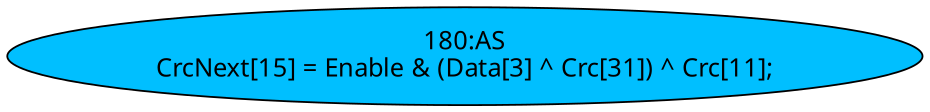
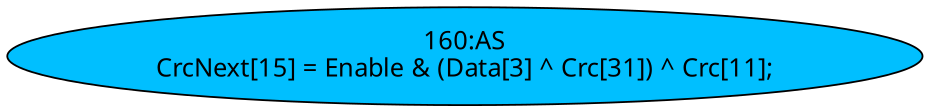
(465, 56) -> (465, 56)
